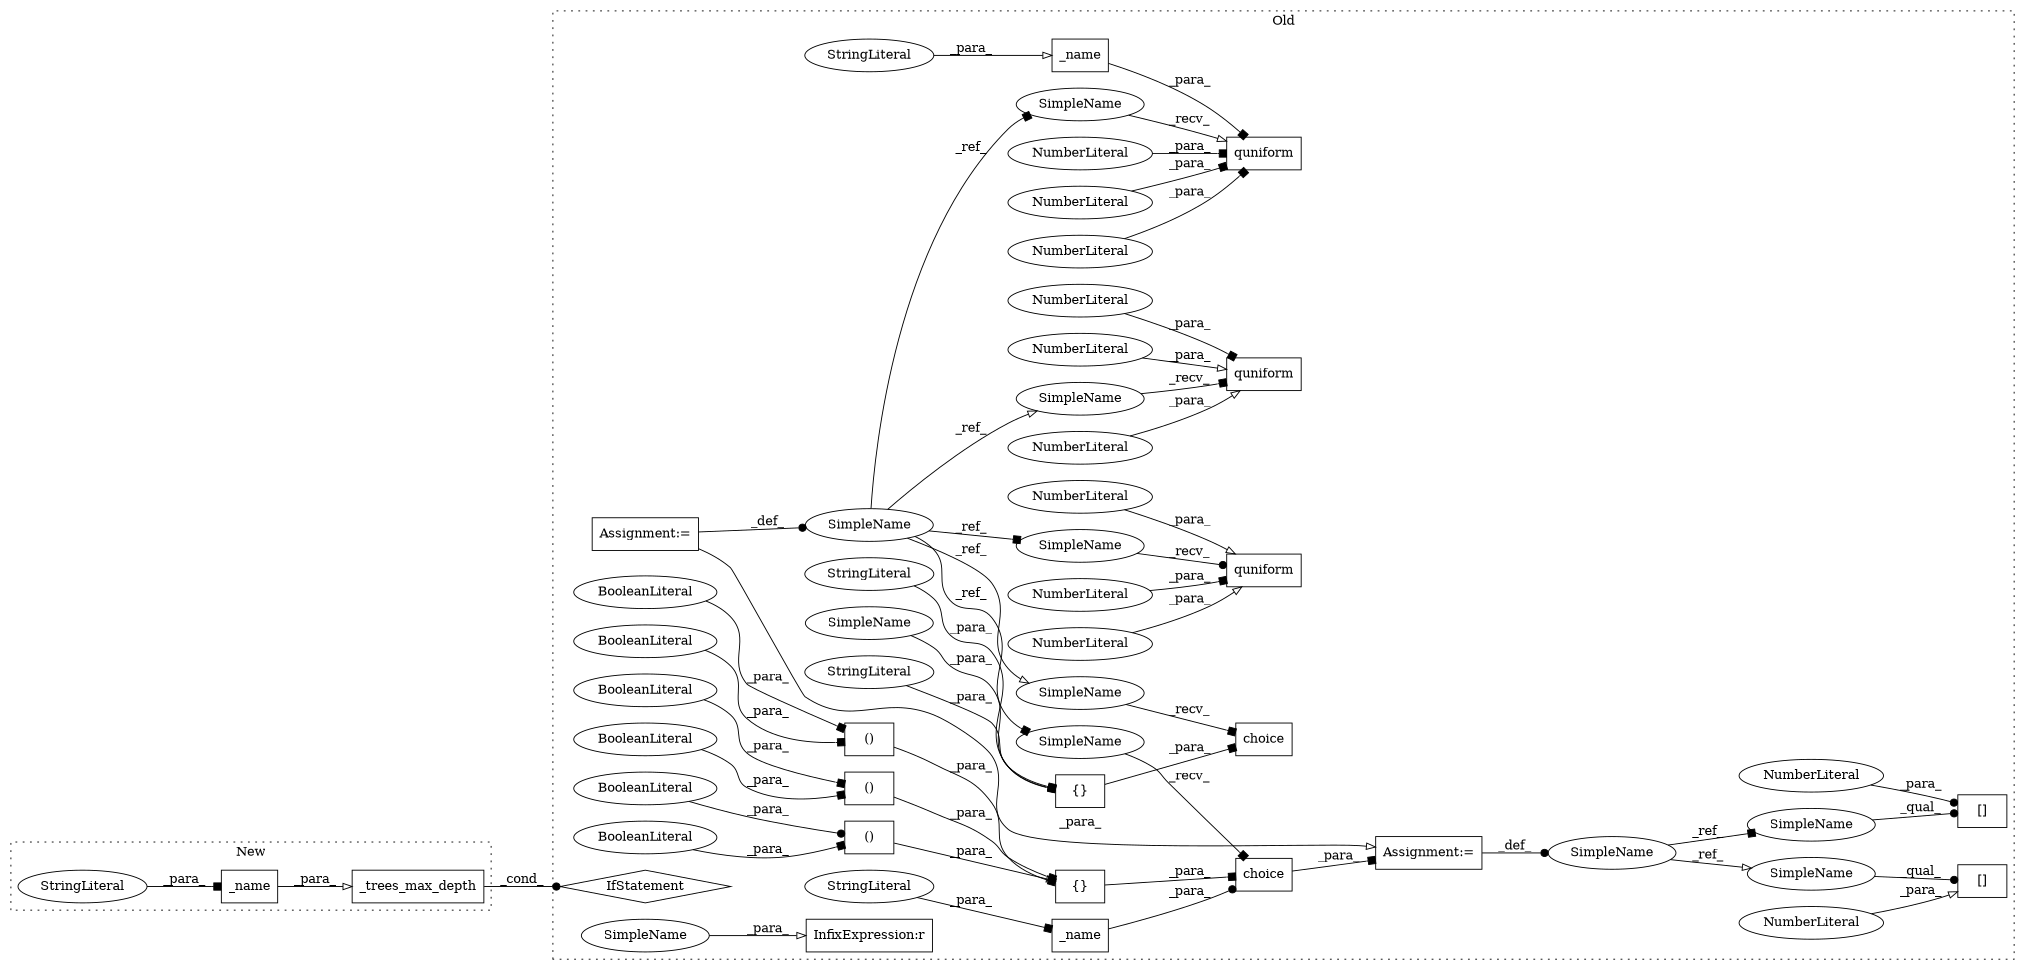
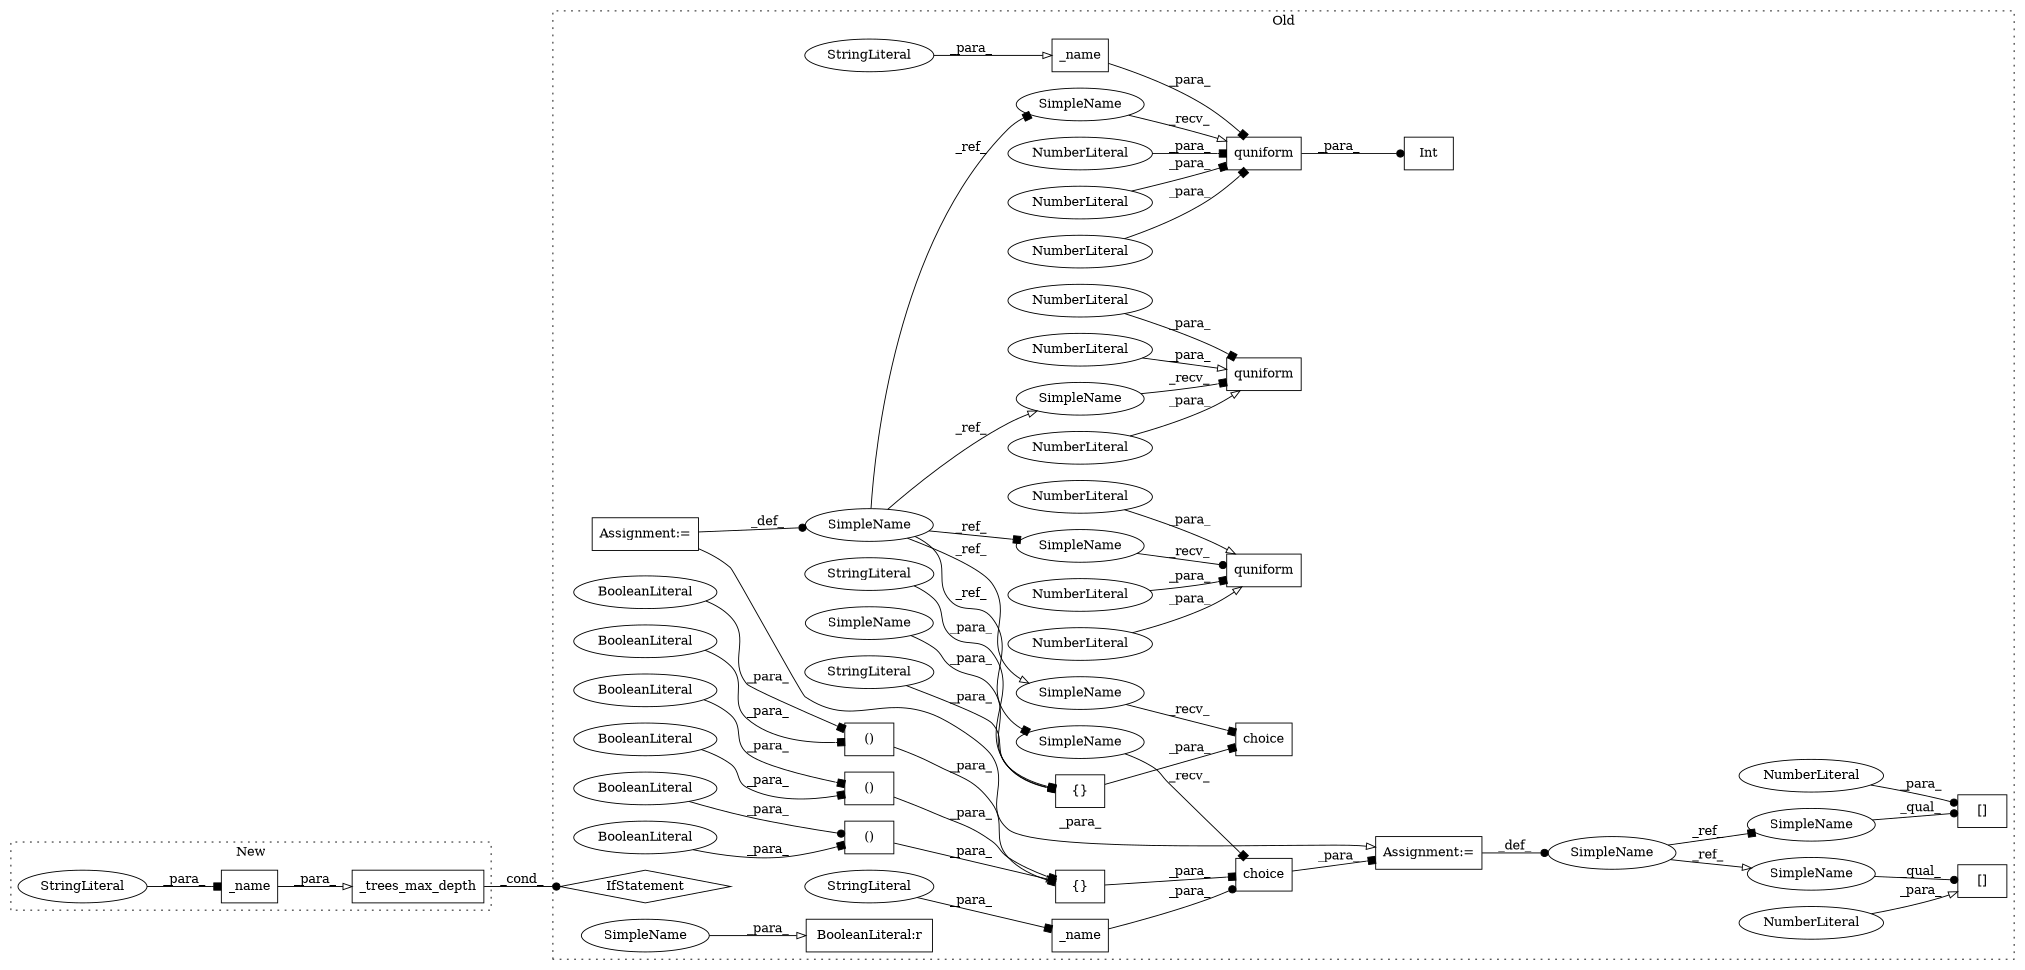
none -> (1429, 154)
(869, 936) -> (869, 936)
